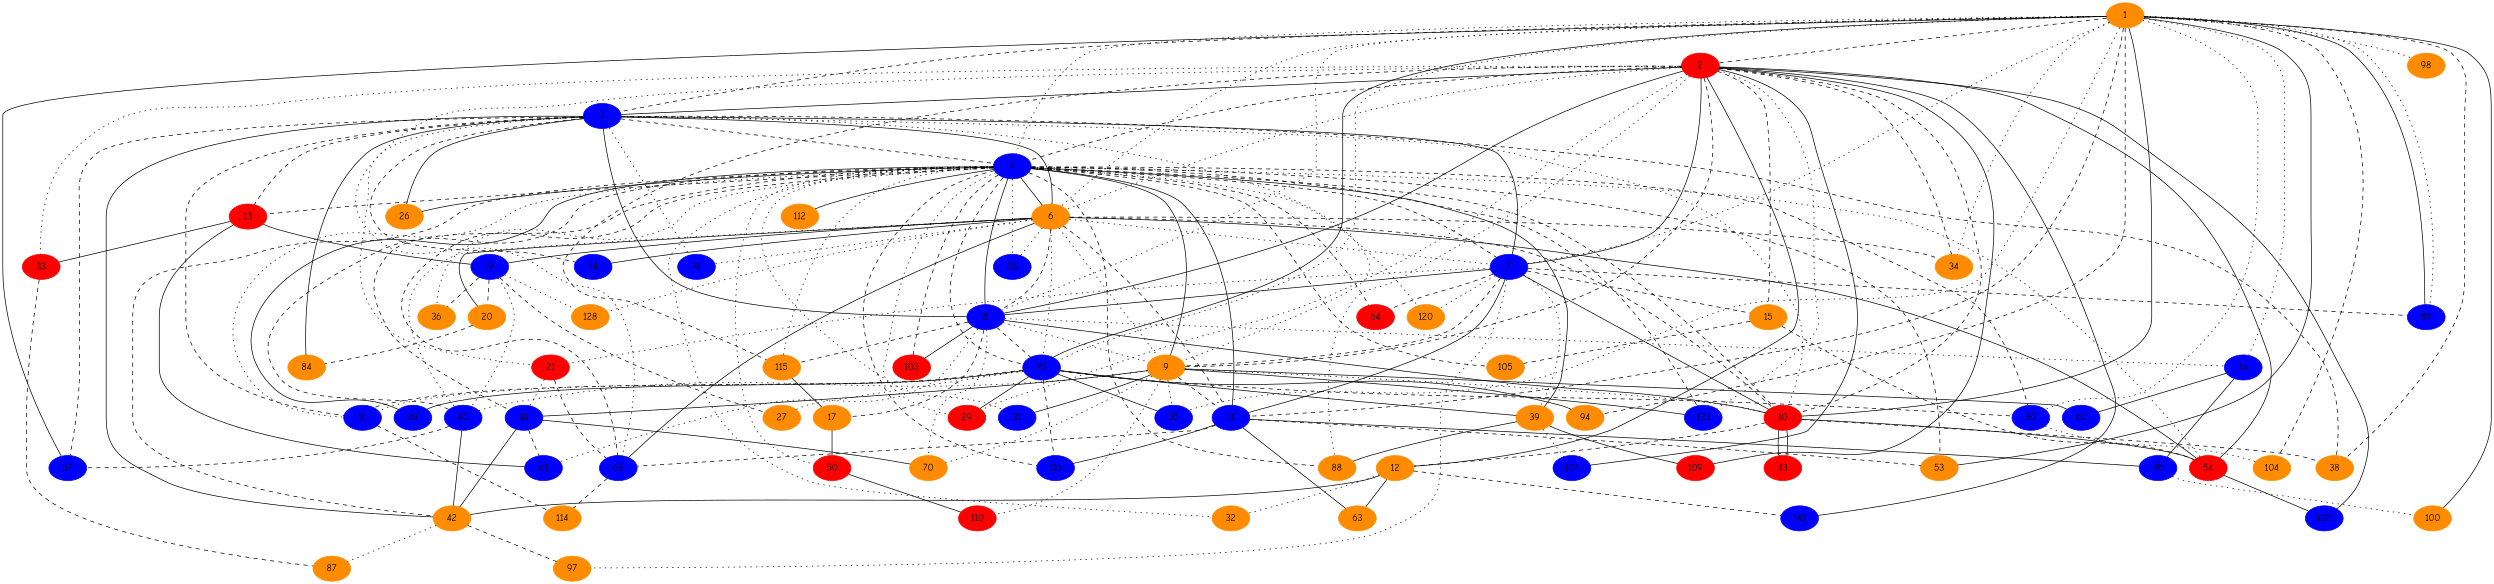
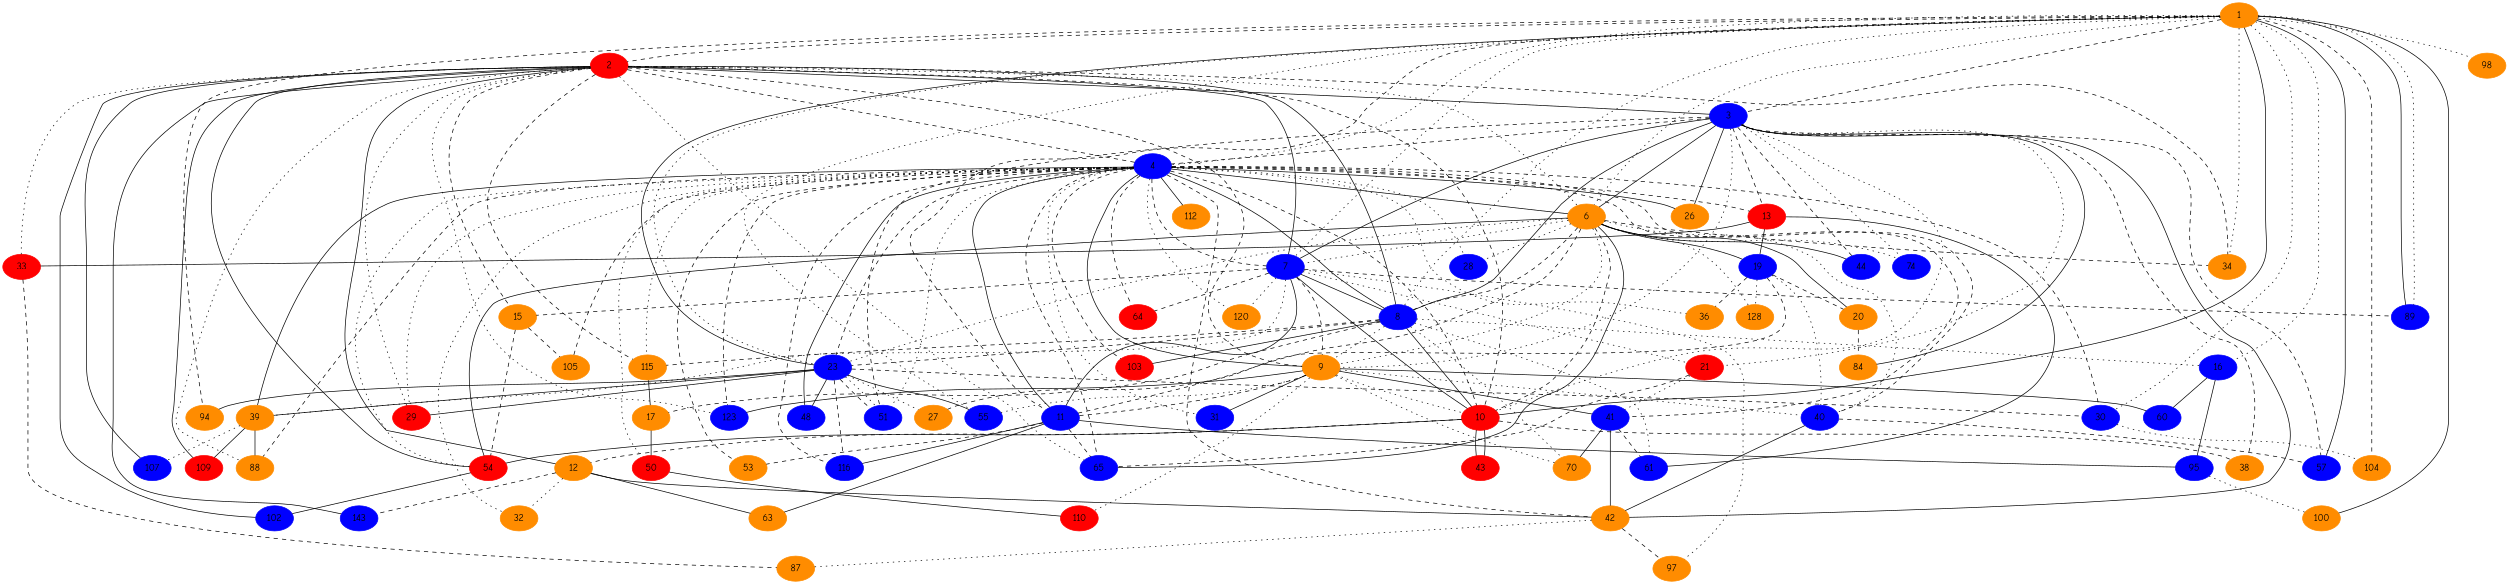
(2465, 118) -> none
(2311, 287) -> none
(562, 518) -> none
